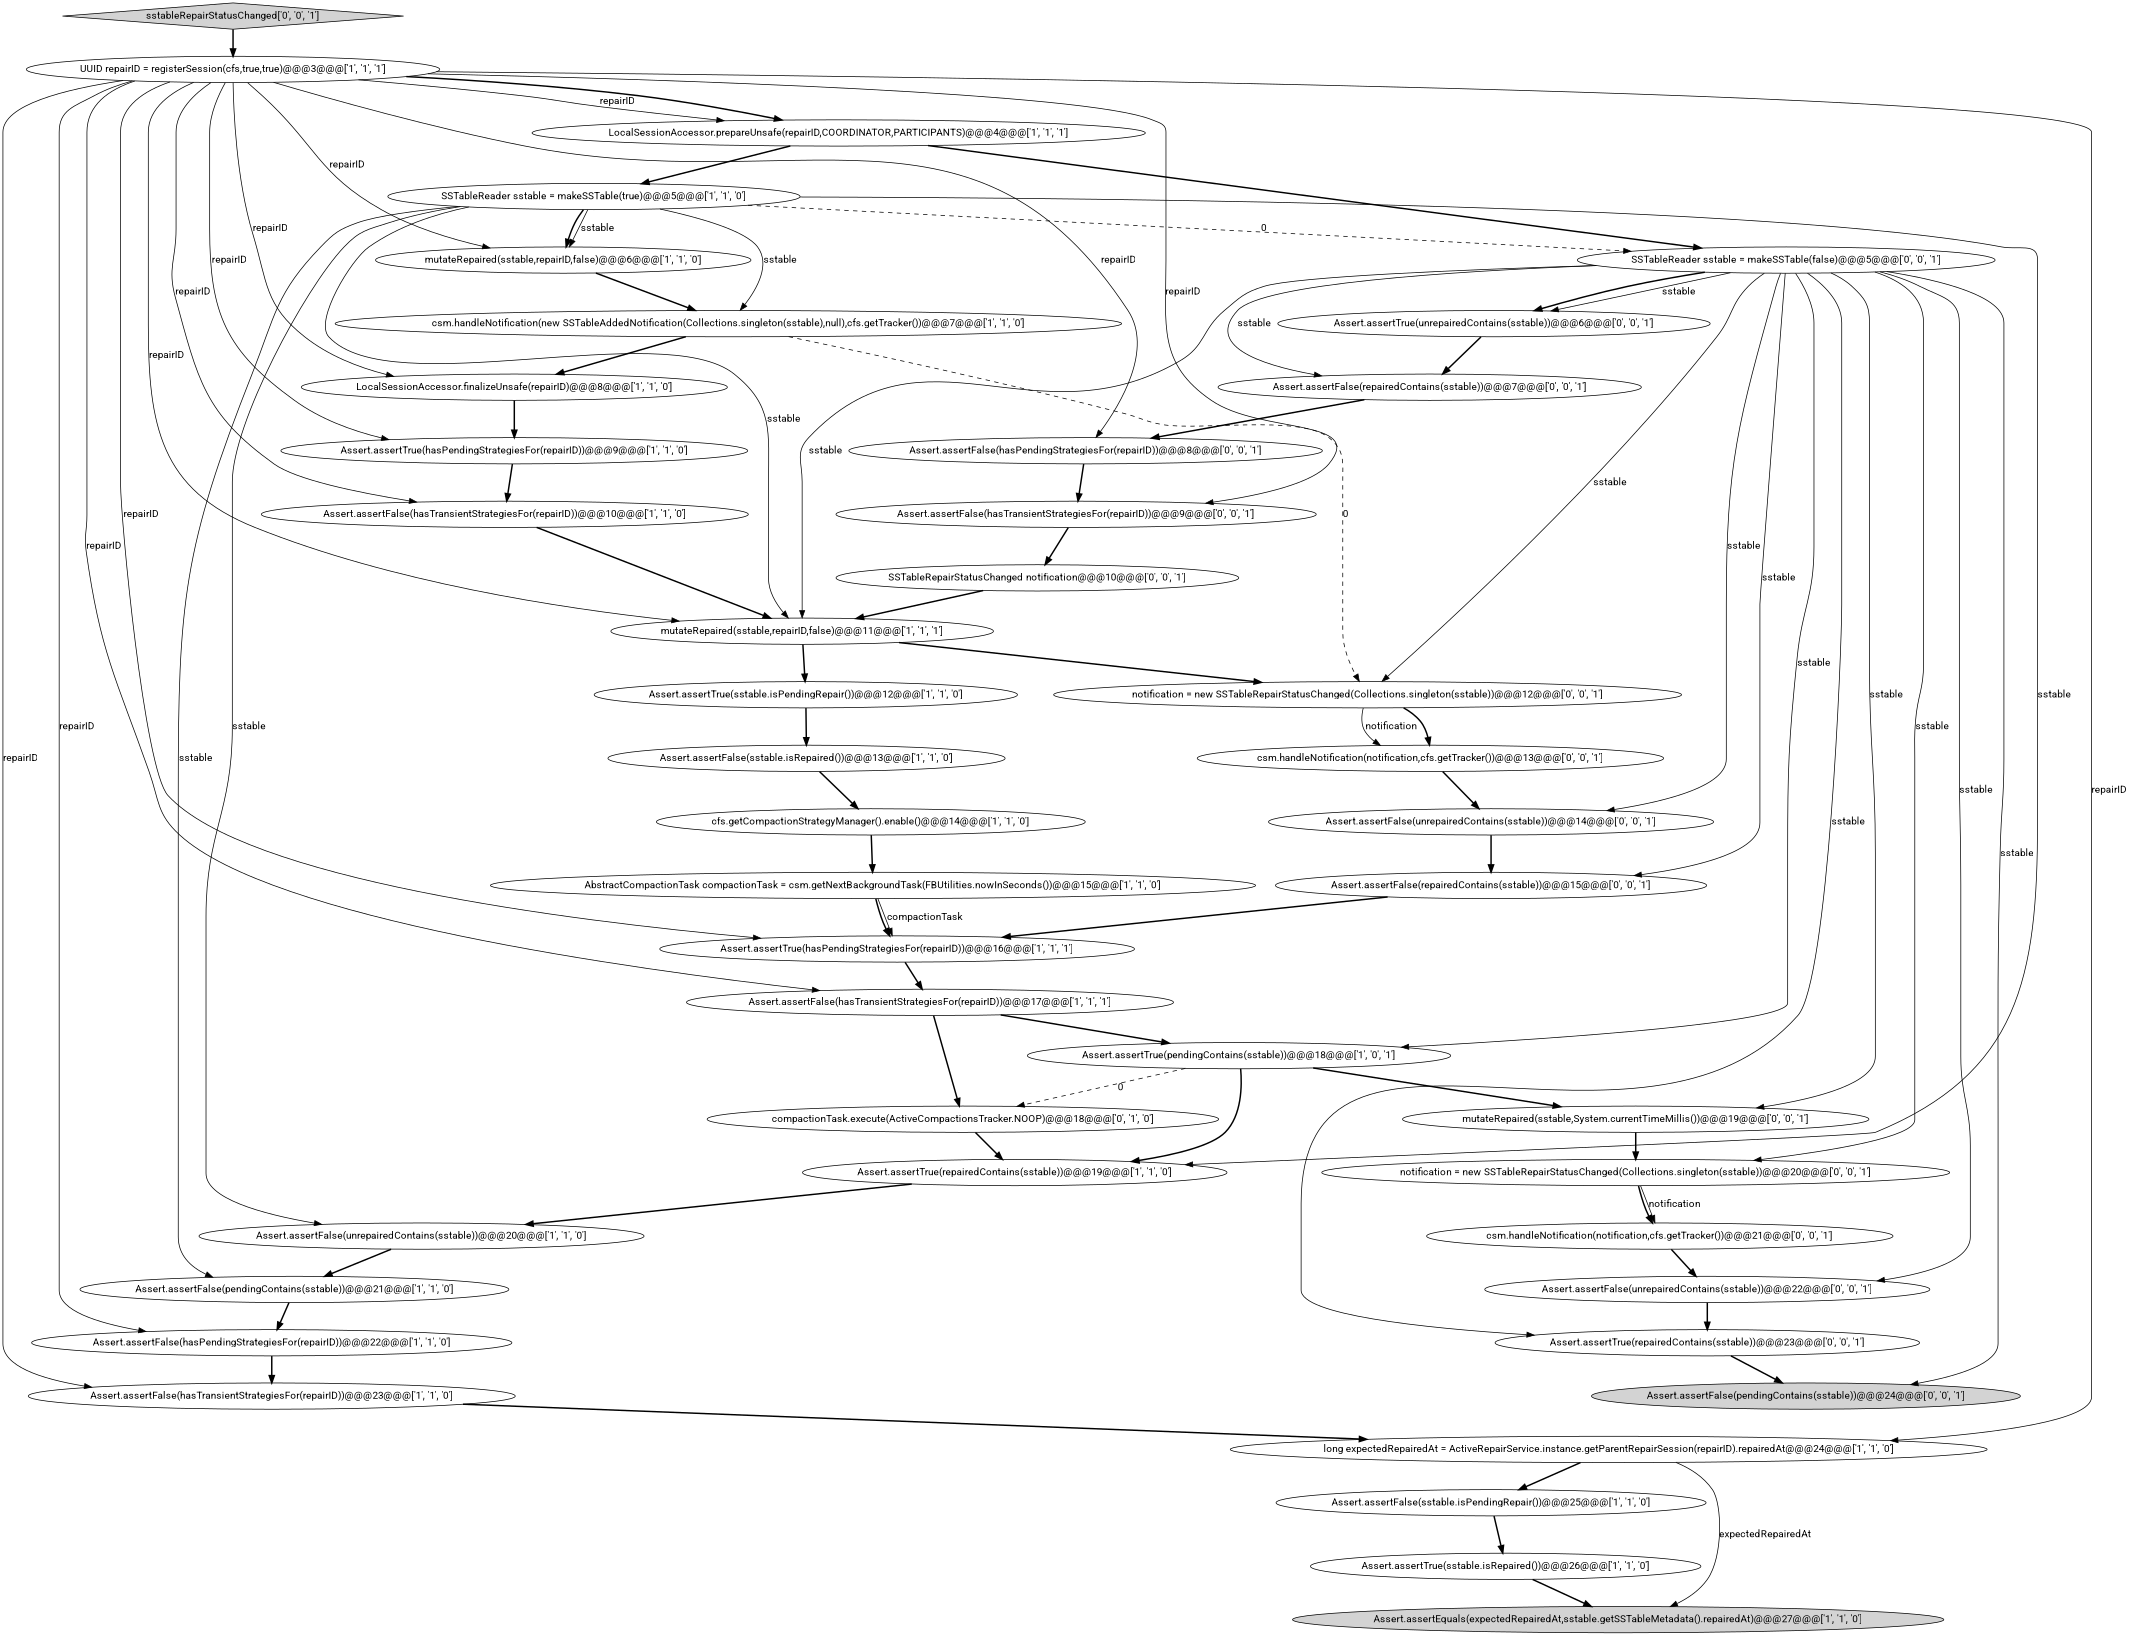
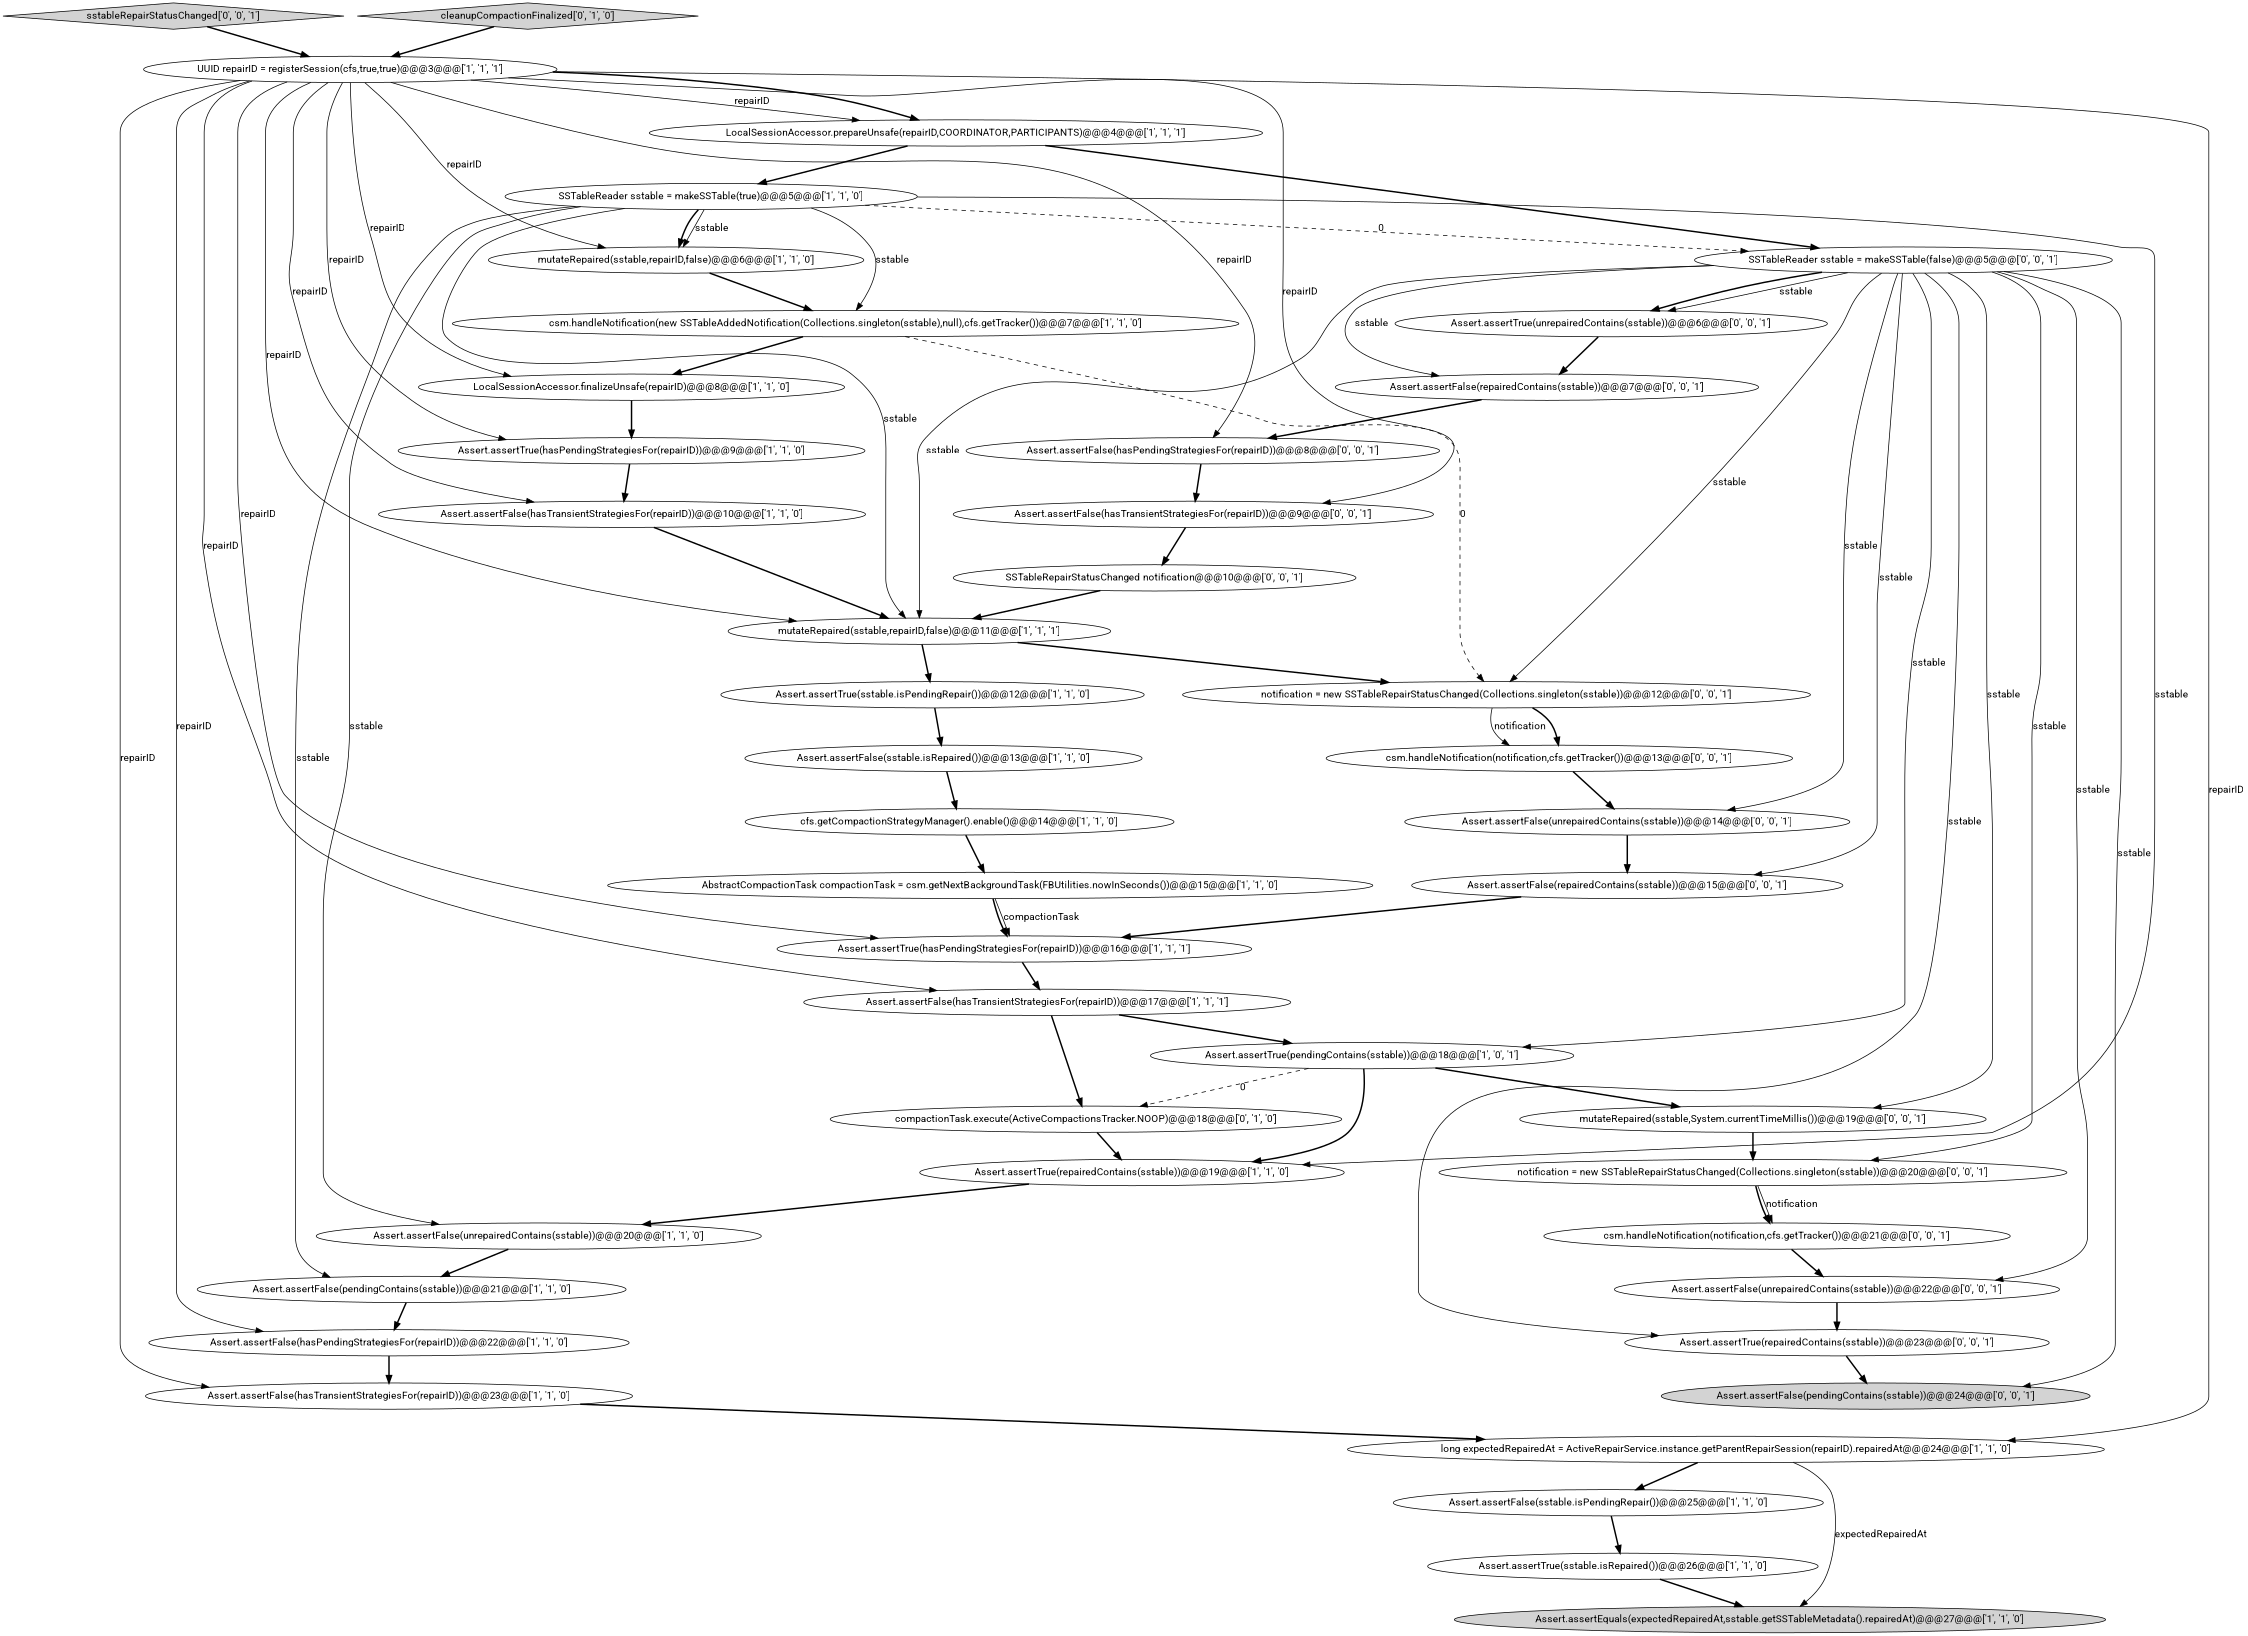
none -> (528, 16)
